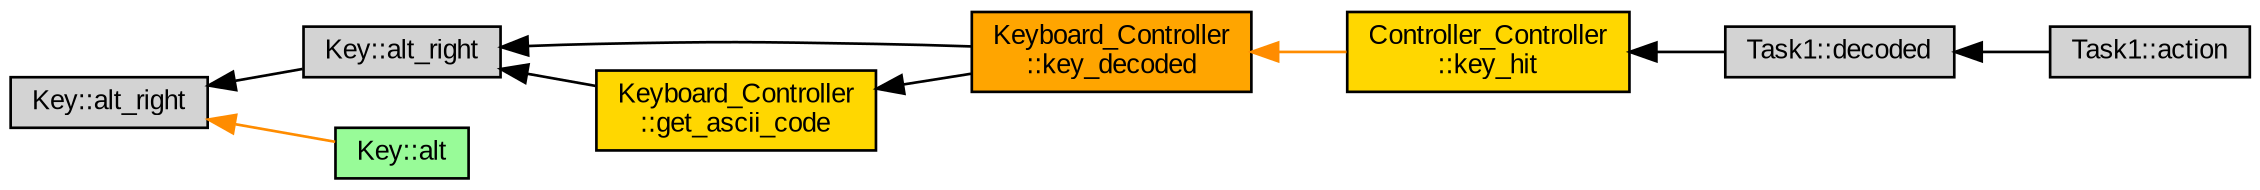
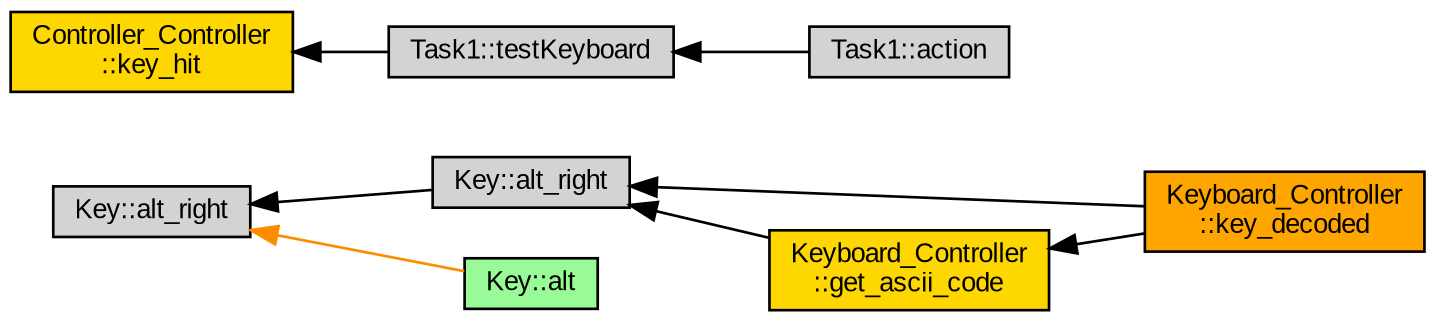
(1313, 52) -> none
(1840, 52) -> (531, 52)
